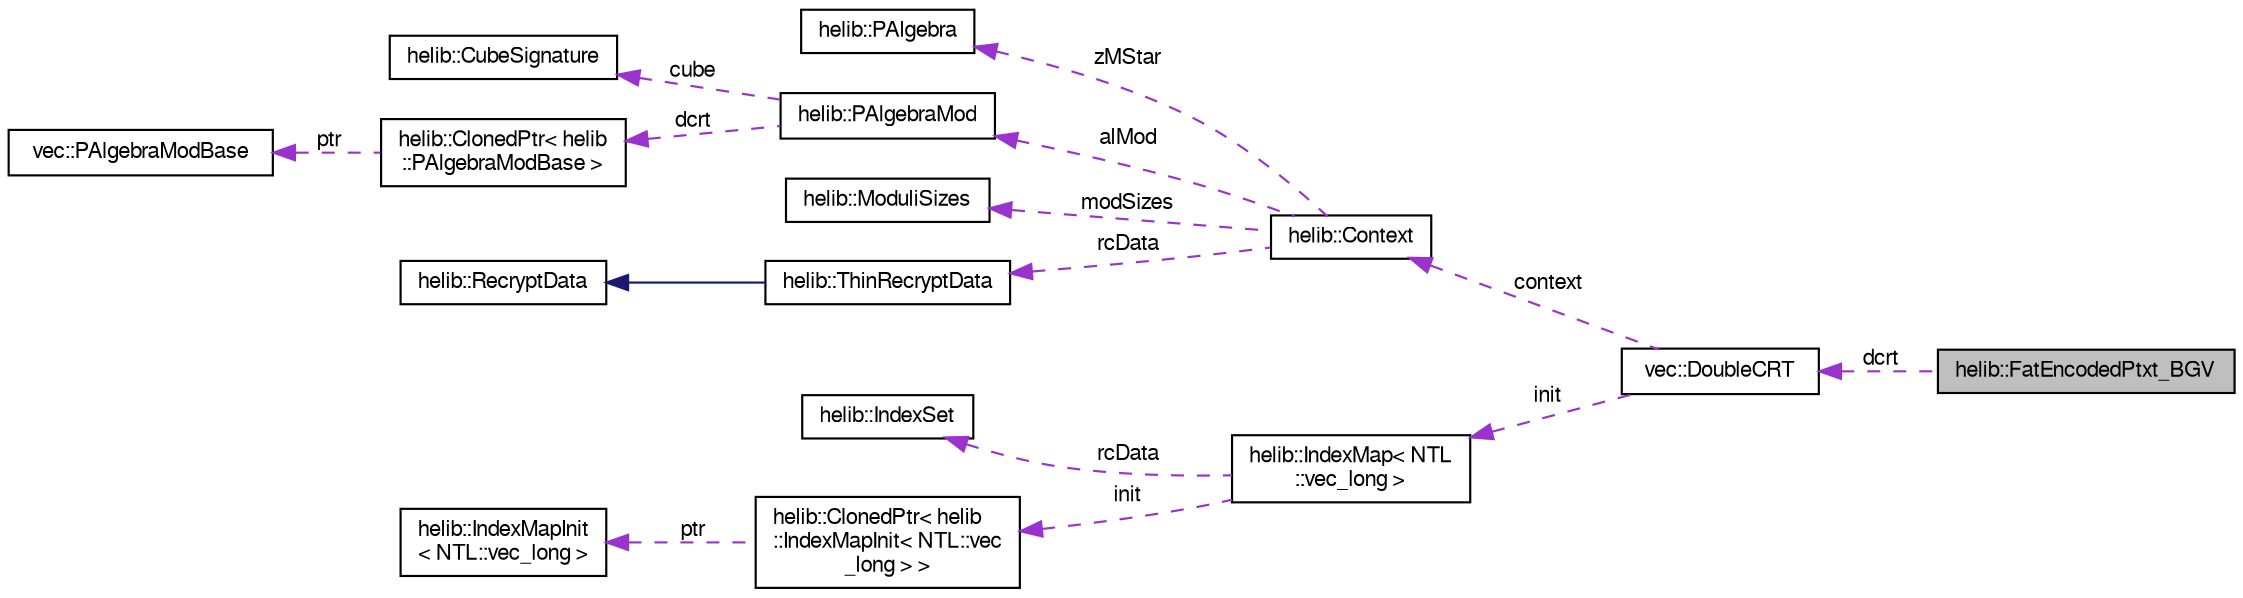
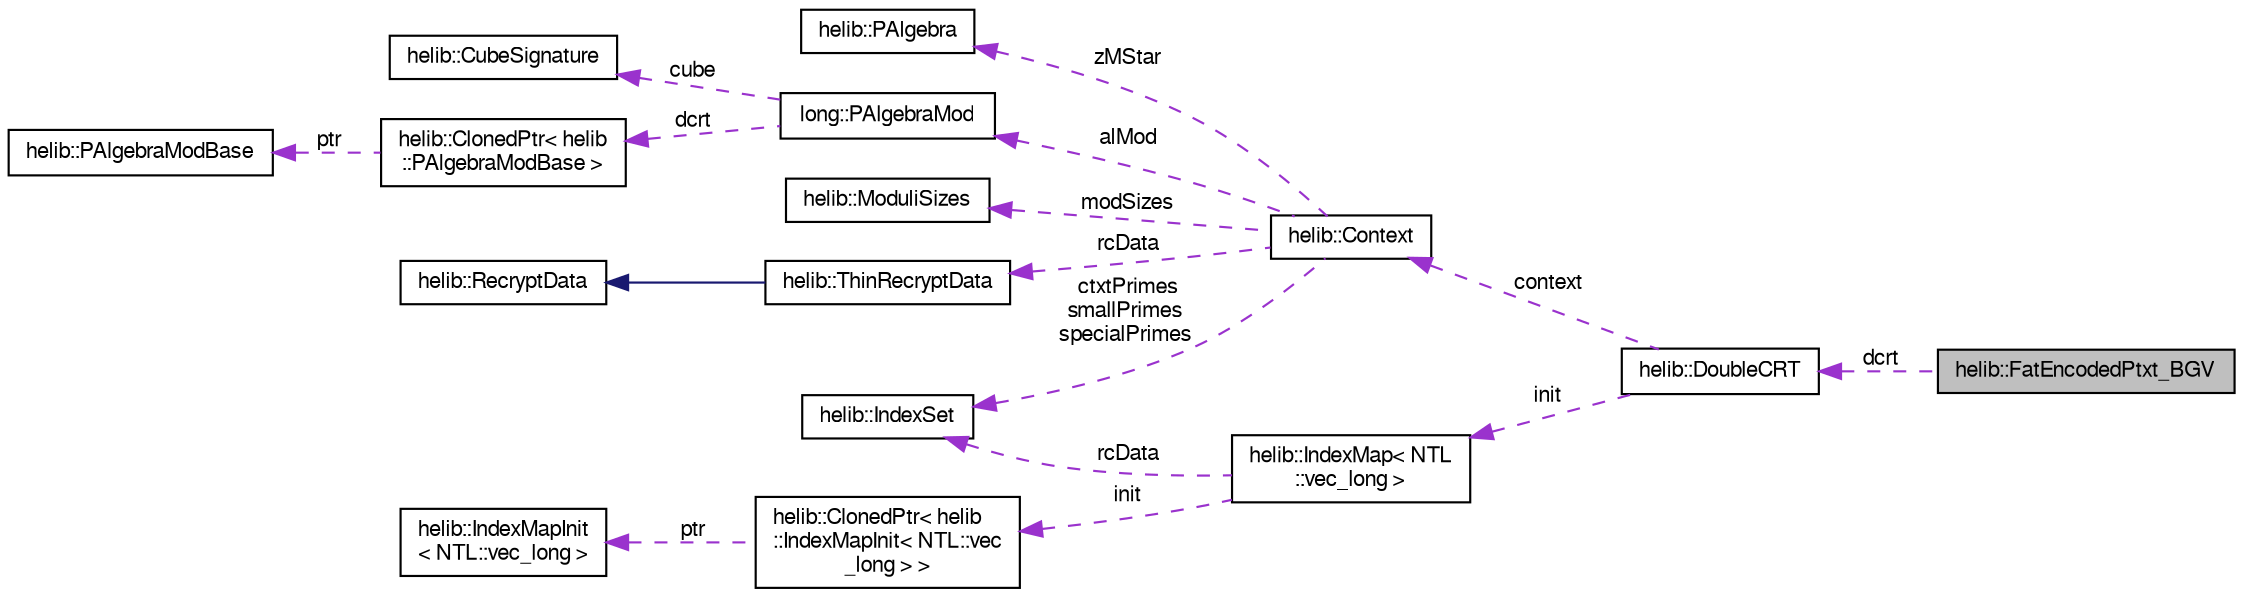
(888, 116) -> (888, 116)
(141, 153) -> (141, 153)
none -> (1172, 356)
(1720, 371) -> (1720, 371)
